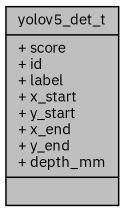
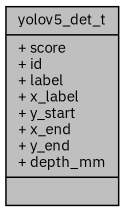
(47, 97) -> (49, 97)
